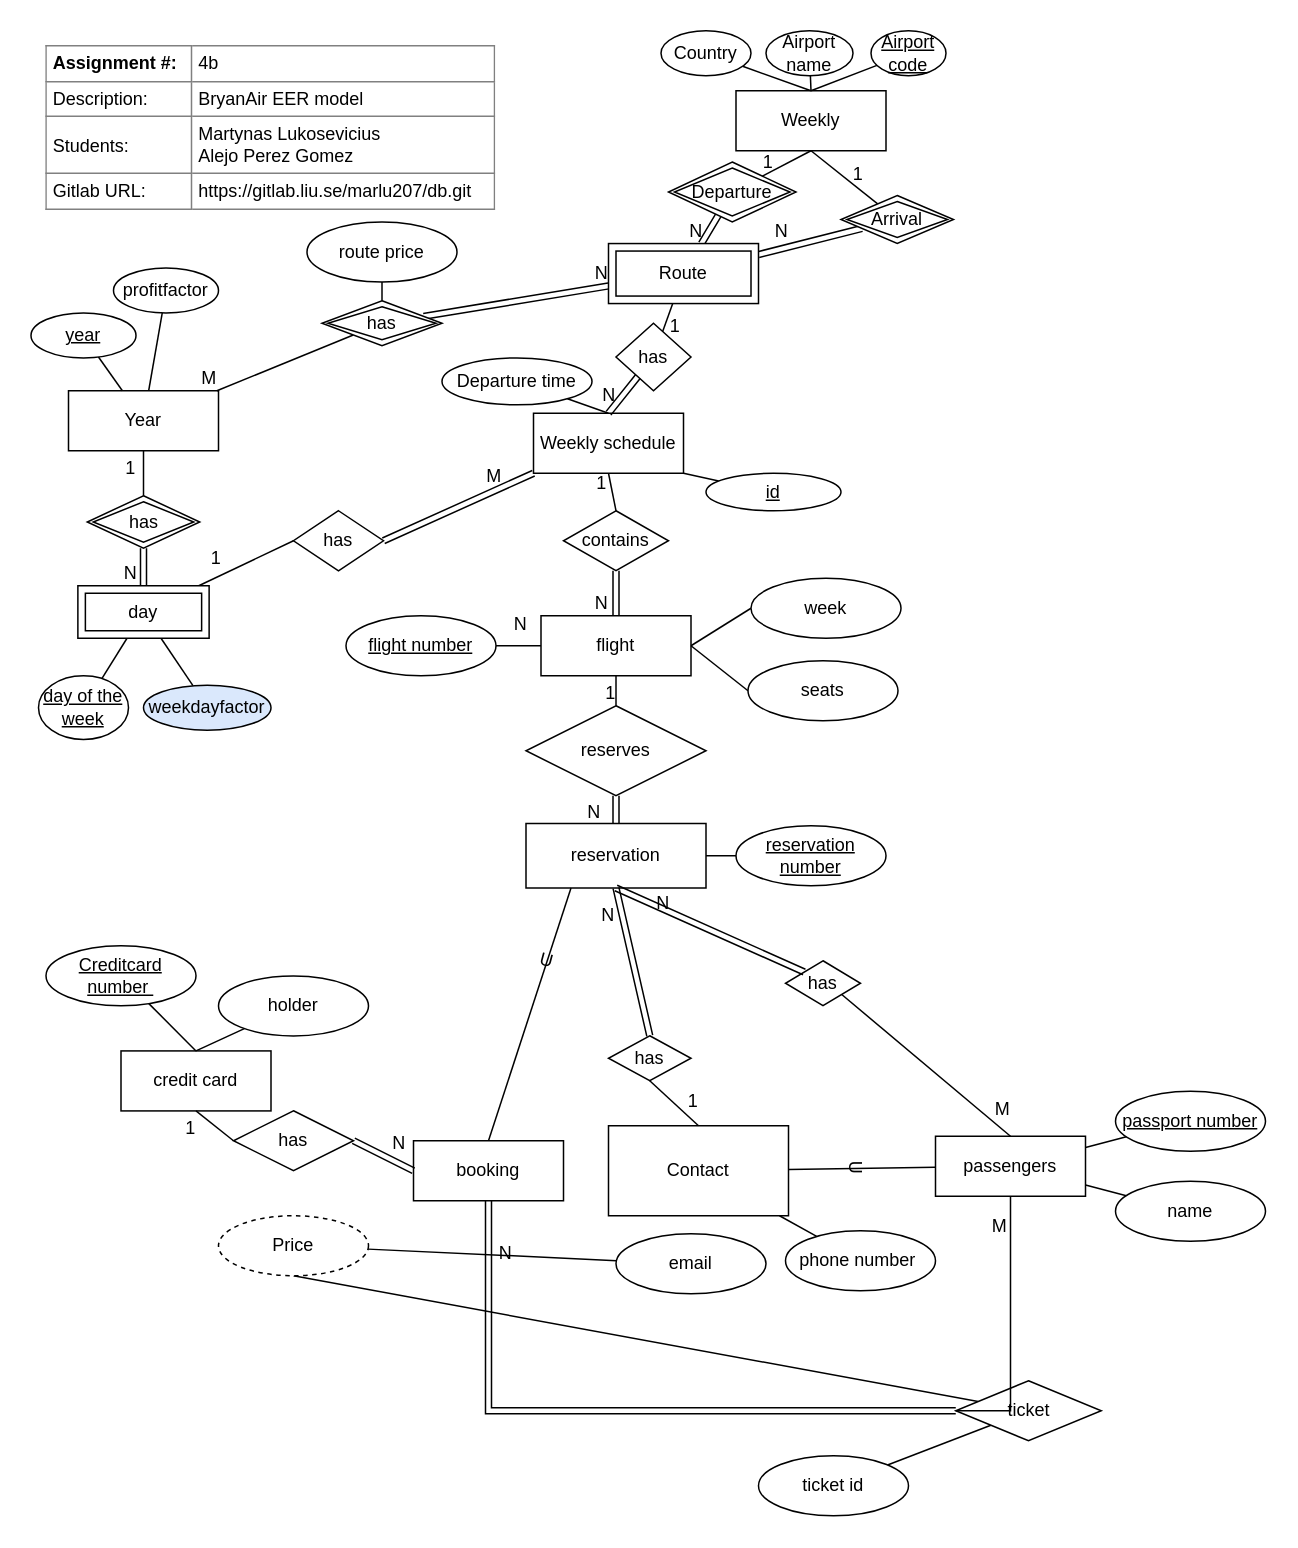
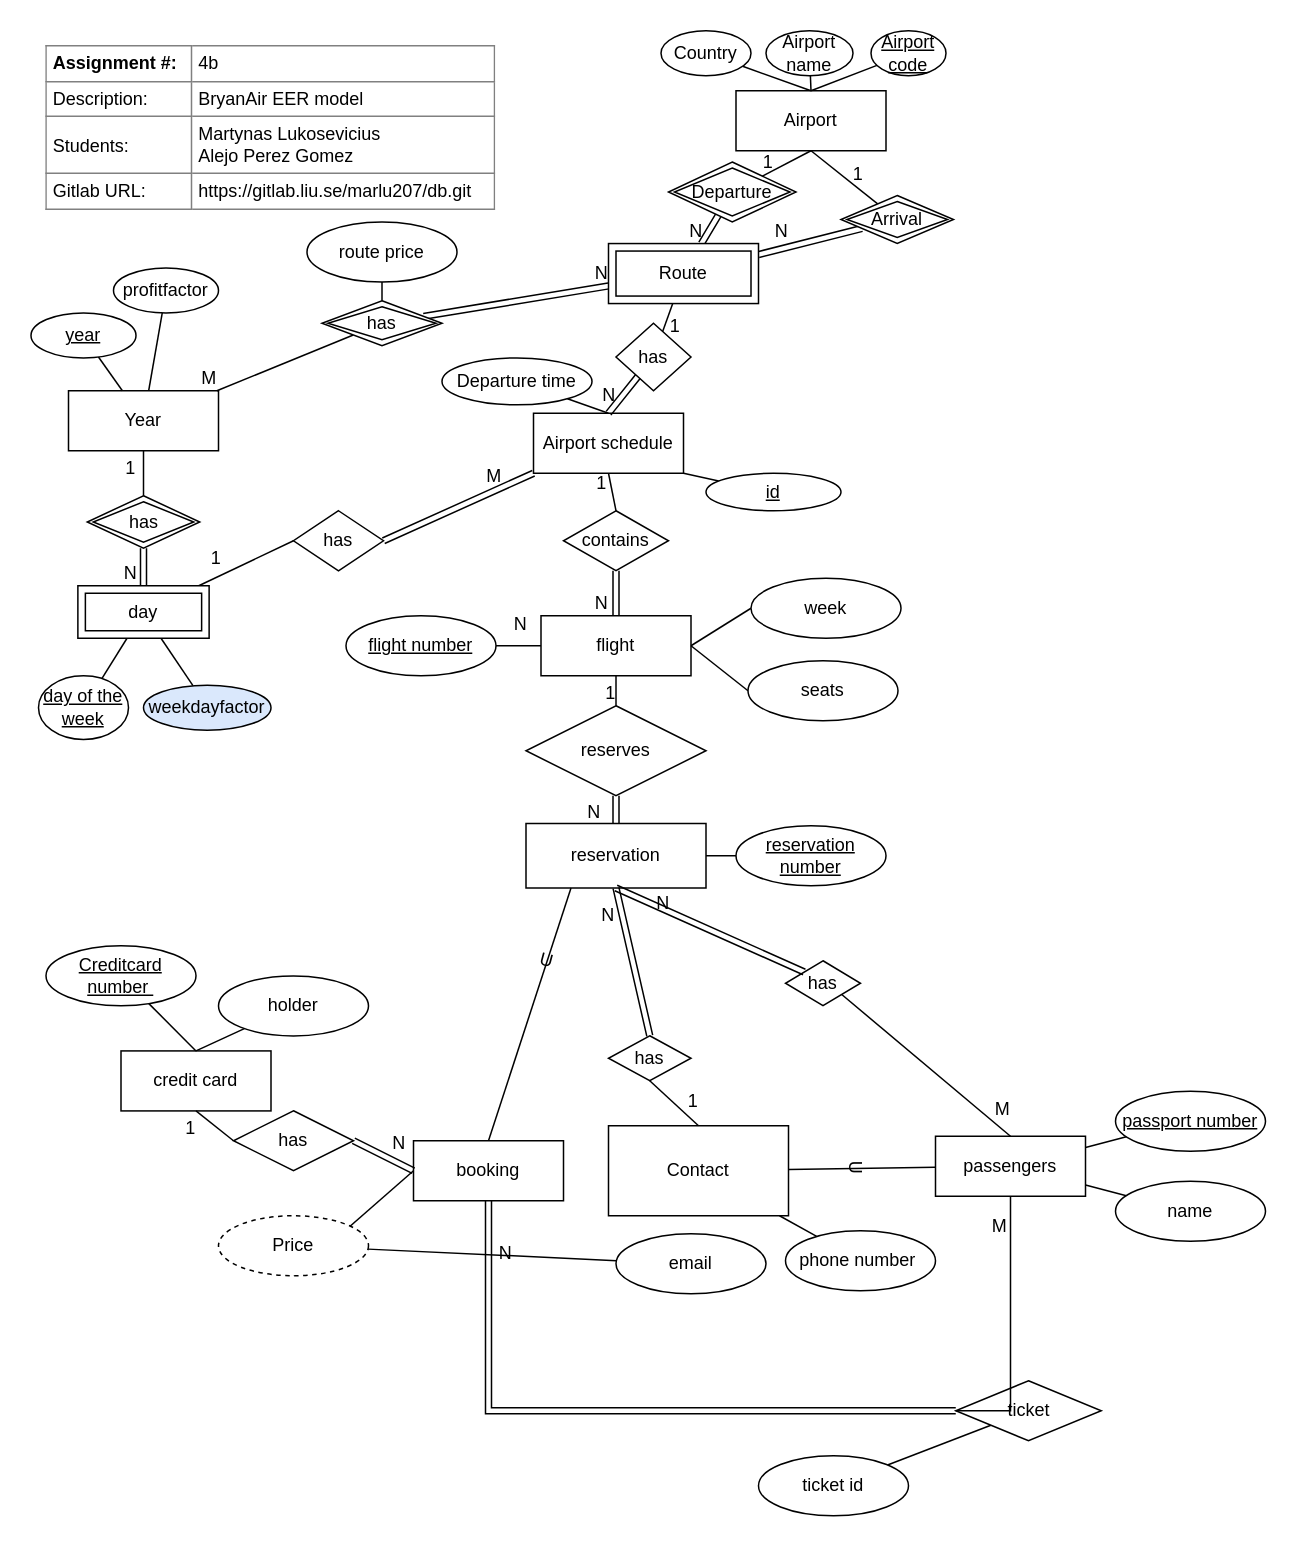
(811, 121) -> (811, 121)
(608, 443) -> (608, 443)
(604, 1333) -> (379, 1201)
